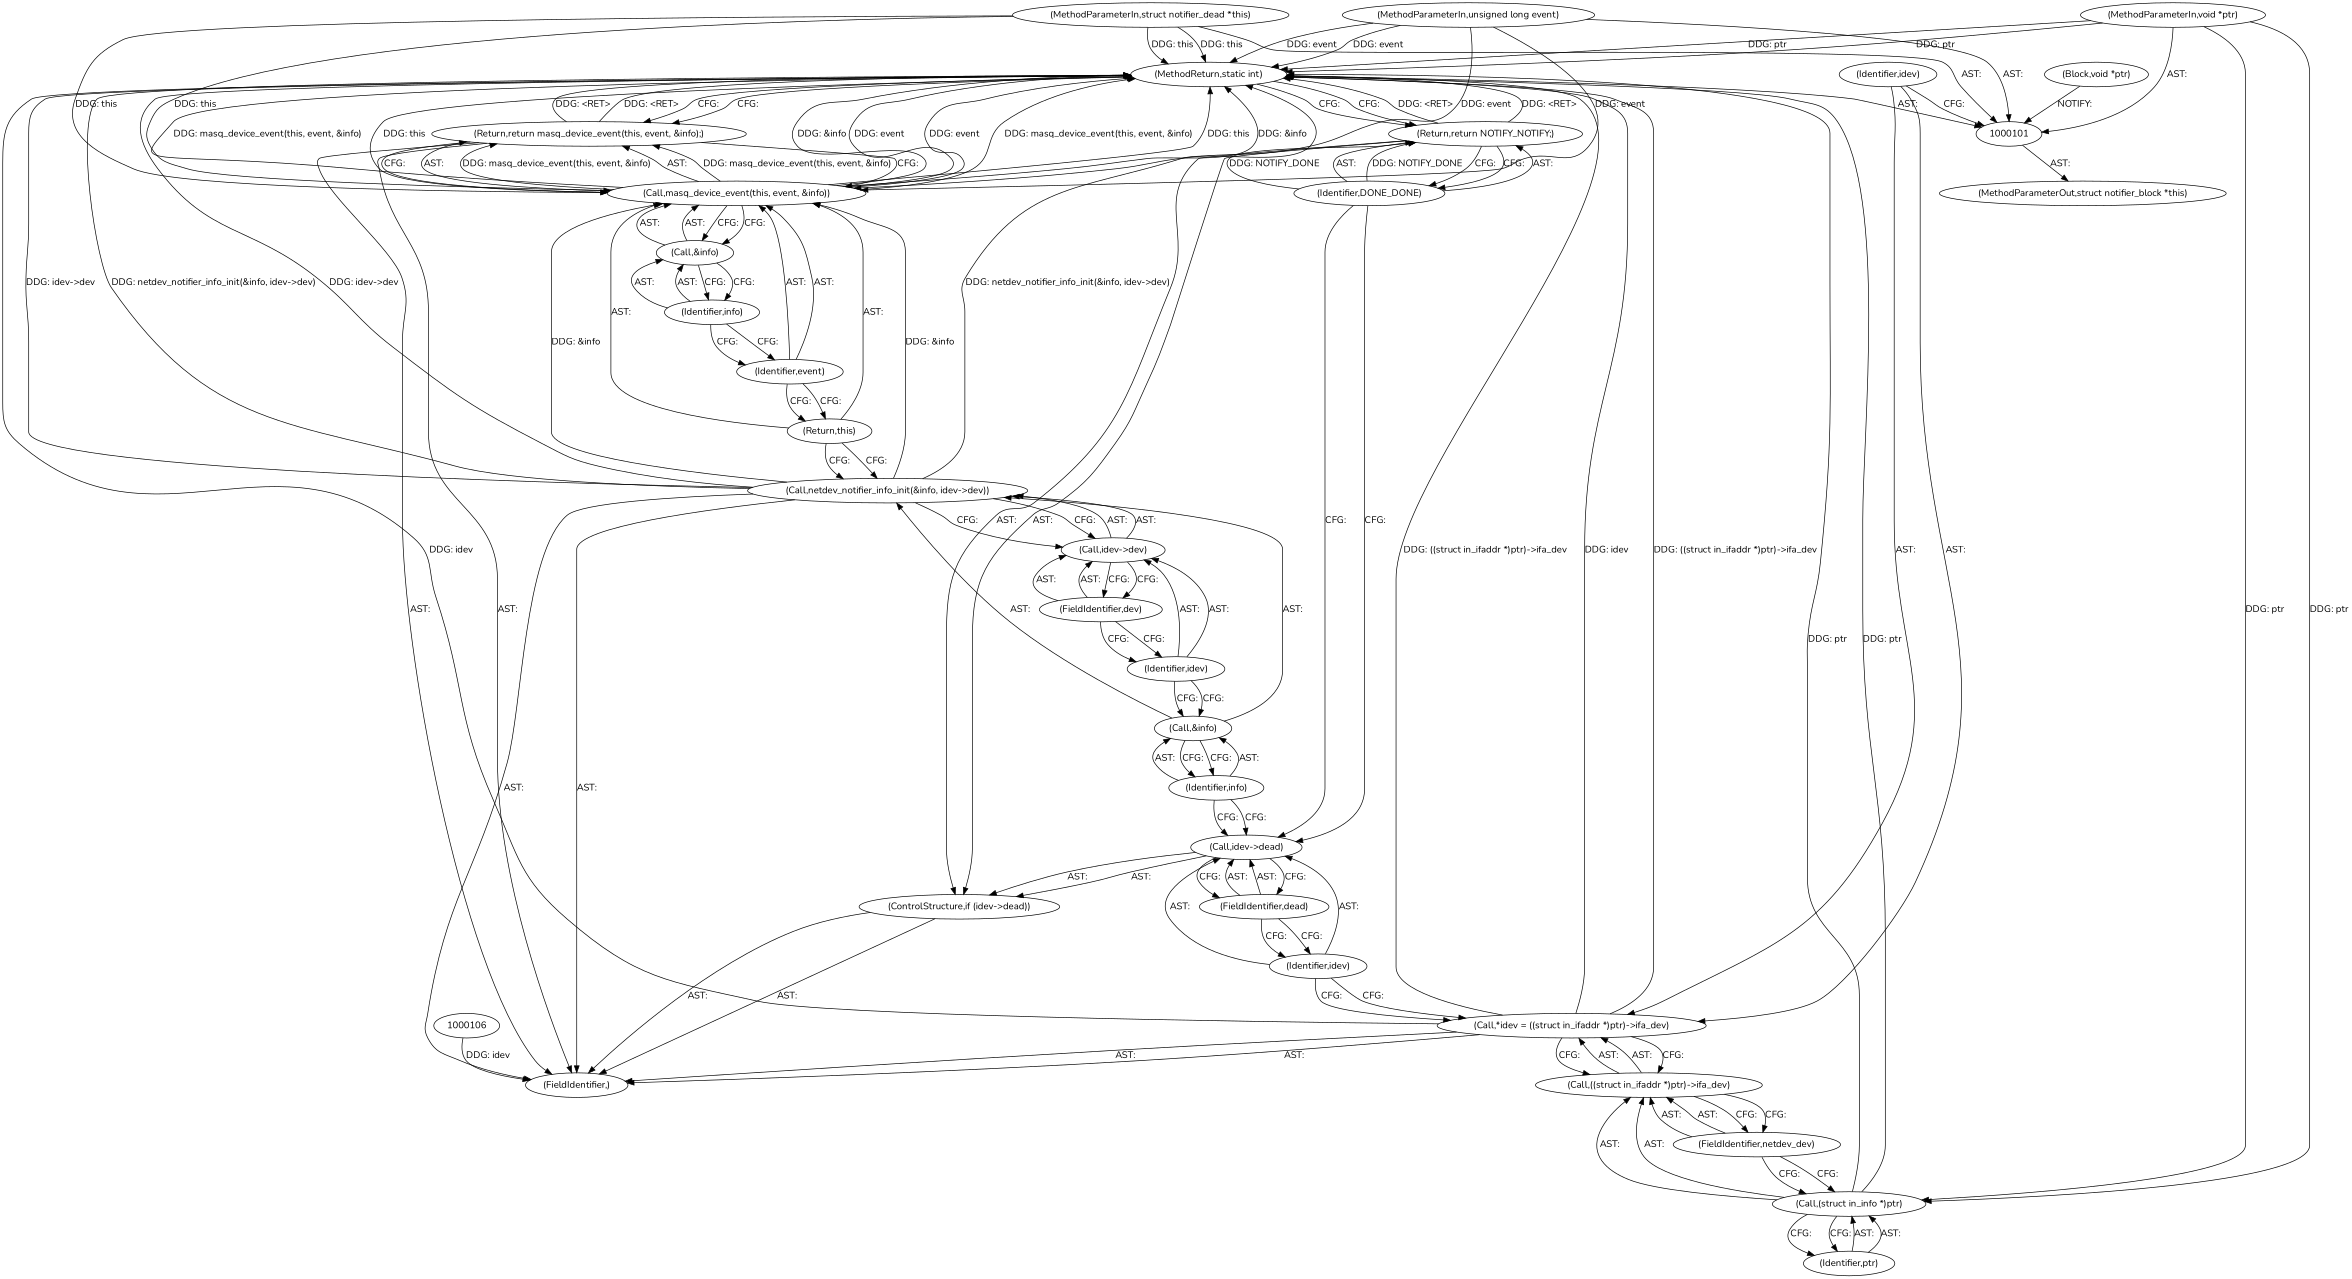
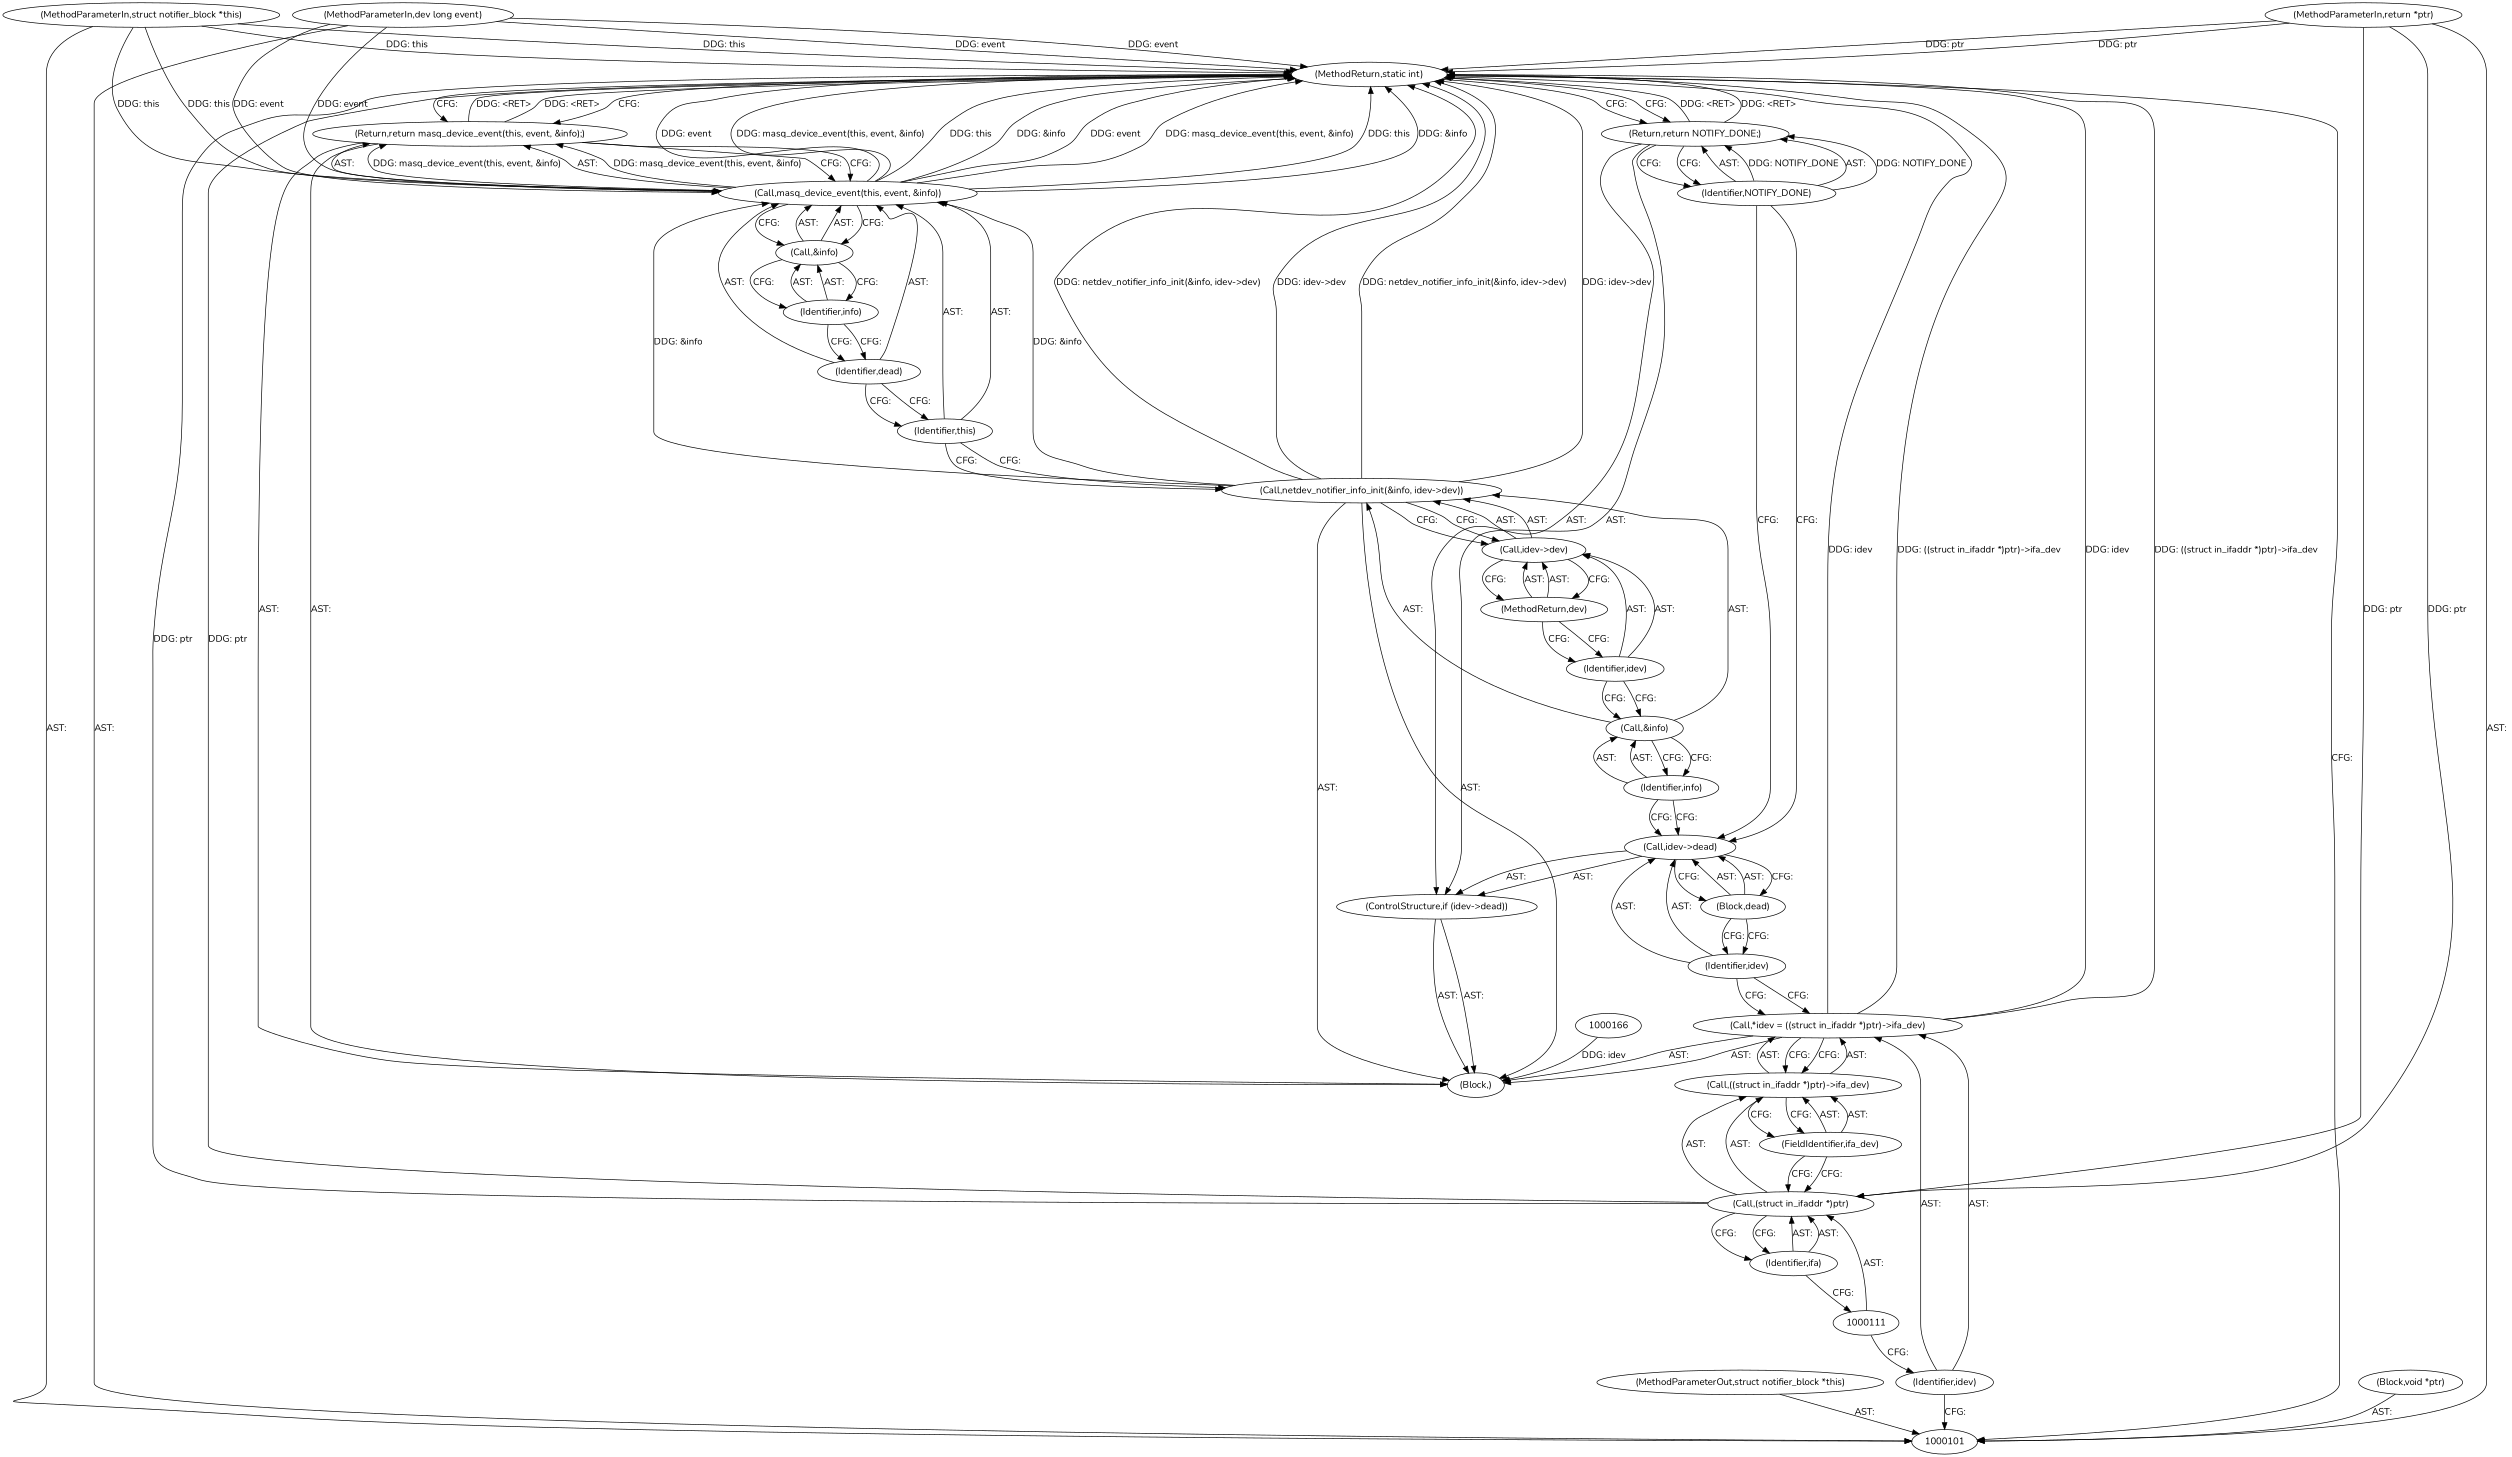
(1151, 15) -> (141, 15)
(1468, 15) -> (403, 15)
(2173, 15) -> (2364, 15)
(1909, 104) -> (2343, 758)
(2076, 104) -> (2383, 1412)
(1486, 134) -> (1695, 134)
(2043, 161) -> (1846, 1413)
(1369, 193) -> (1757, 193)
(790, 372) -> (869, 372)
(830, 431) -> (945, 431)
(1101, 610) -> (1544, 610)
(1264, 907) -> (1743, 907)
(467, 1026) -> (1608, 1026)
(577, 1085) -> (1476, 1085)
(1757, 1145) -> (1831, 1145)
(1849, 1204) -> (1791, 1204)
(1849, 1263) -> (1794, 1263)
none -> (1866, 1323)
